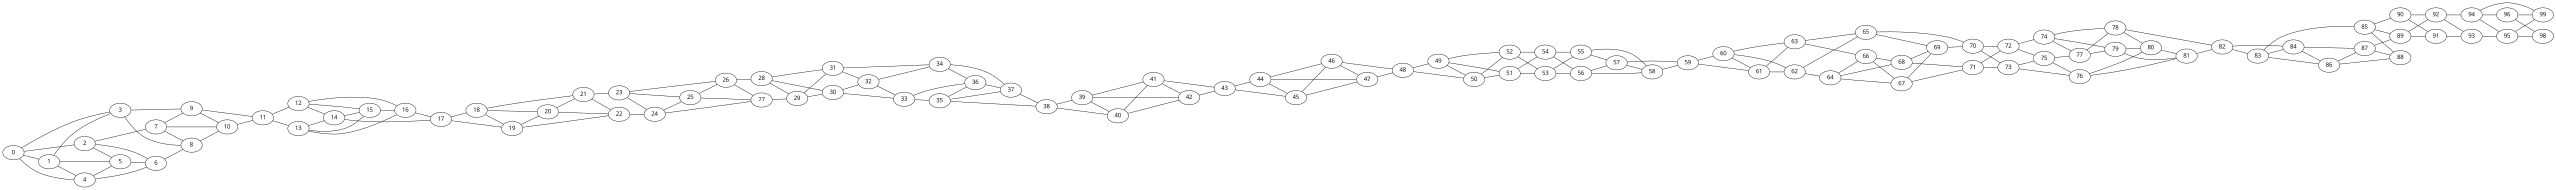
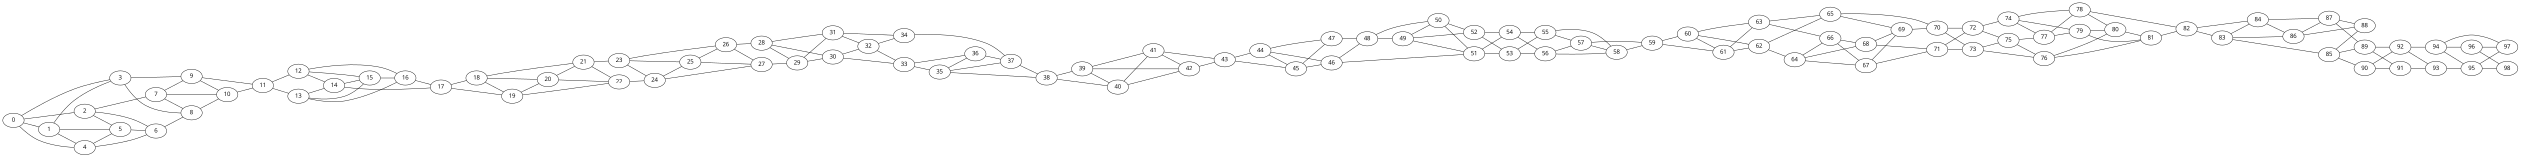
(2543, 15) -> (2507, 47)
(1349, 70) -> (1403, 58)
(958, 74) -> none
